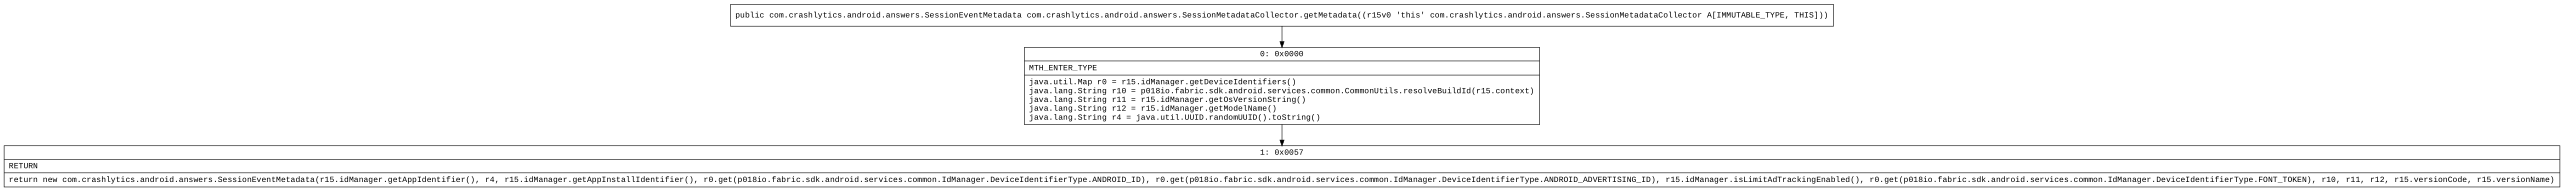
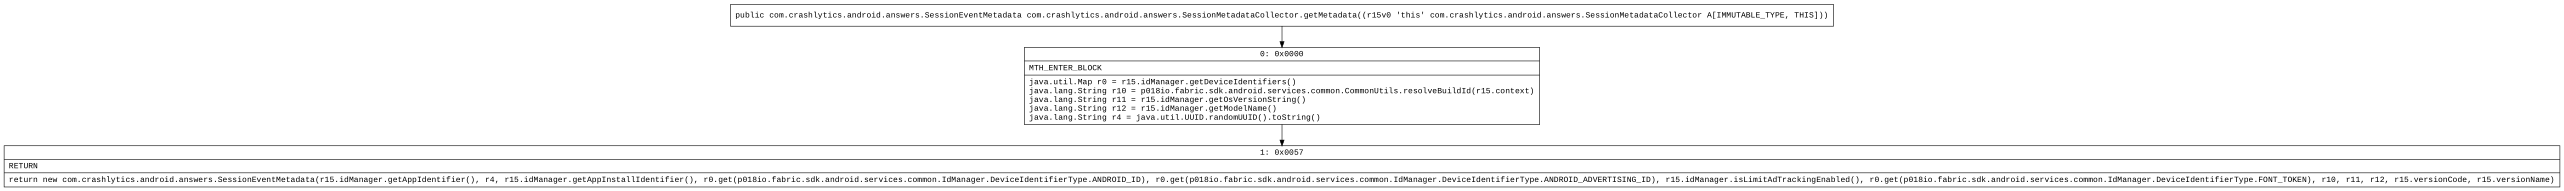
(1063, 68) -> (1066, 68)
